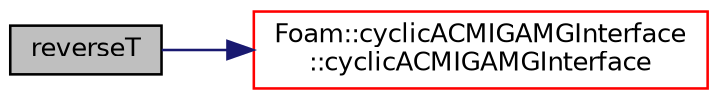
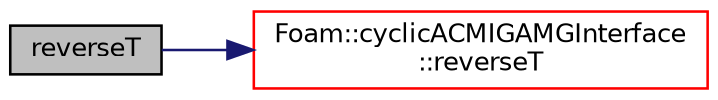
(481, 50) -> (481, 50)
